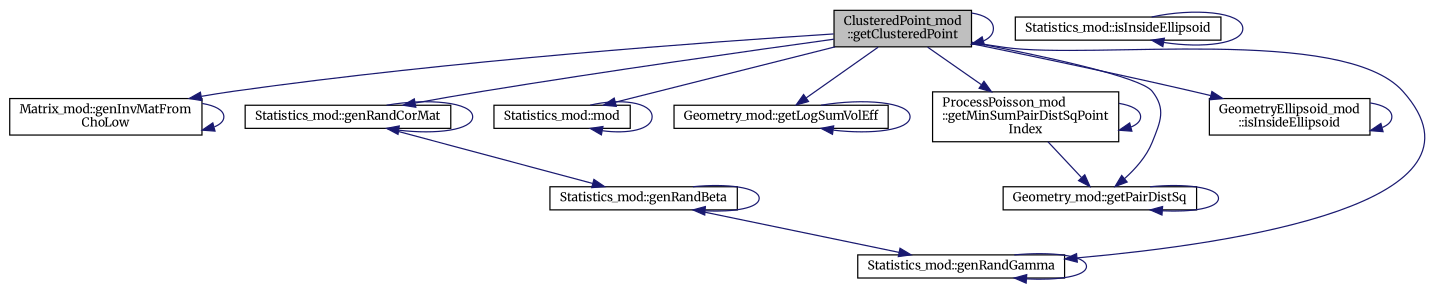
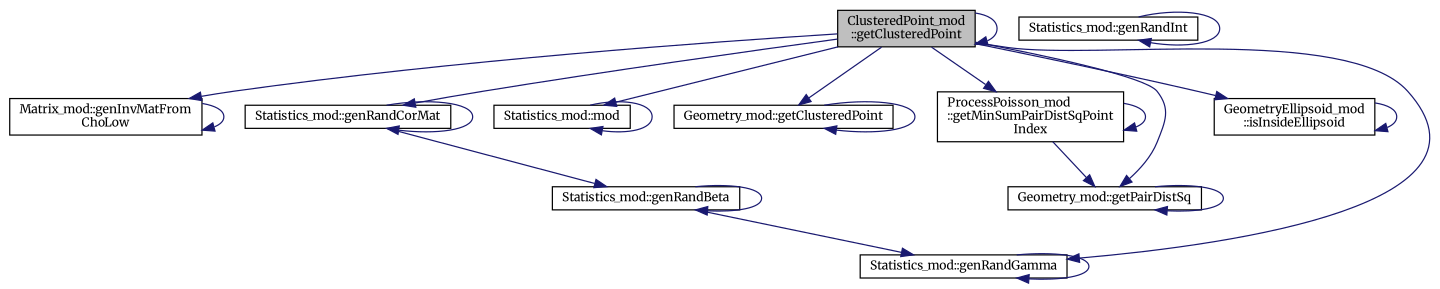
(1118, 29) -> (1108, 29)
(781, 117) -> (784, 117)
